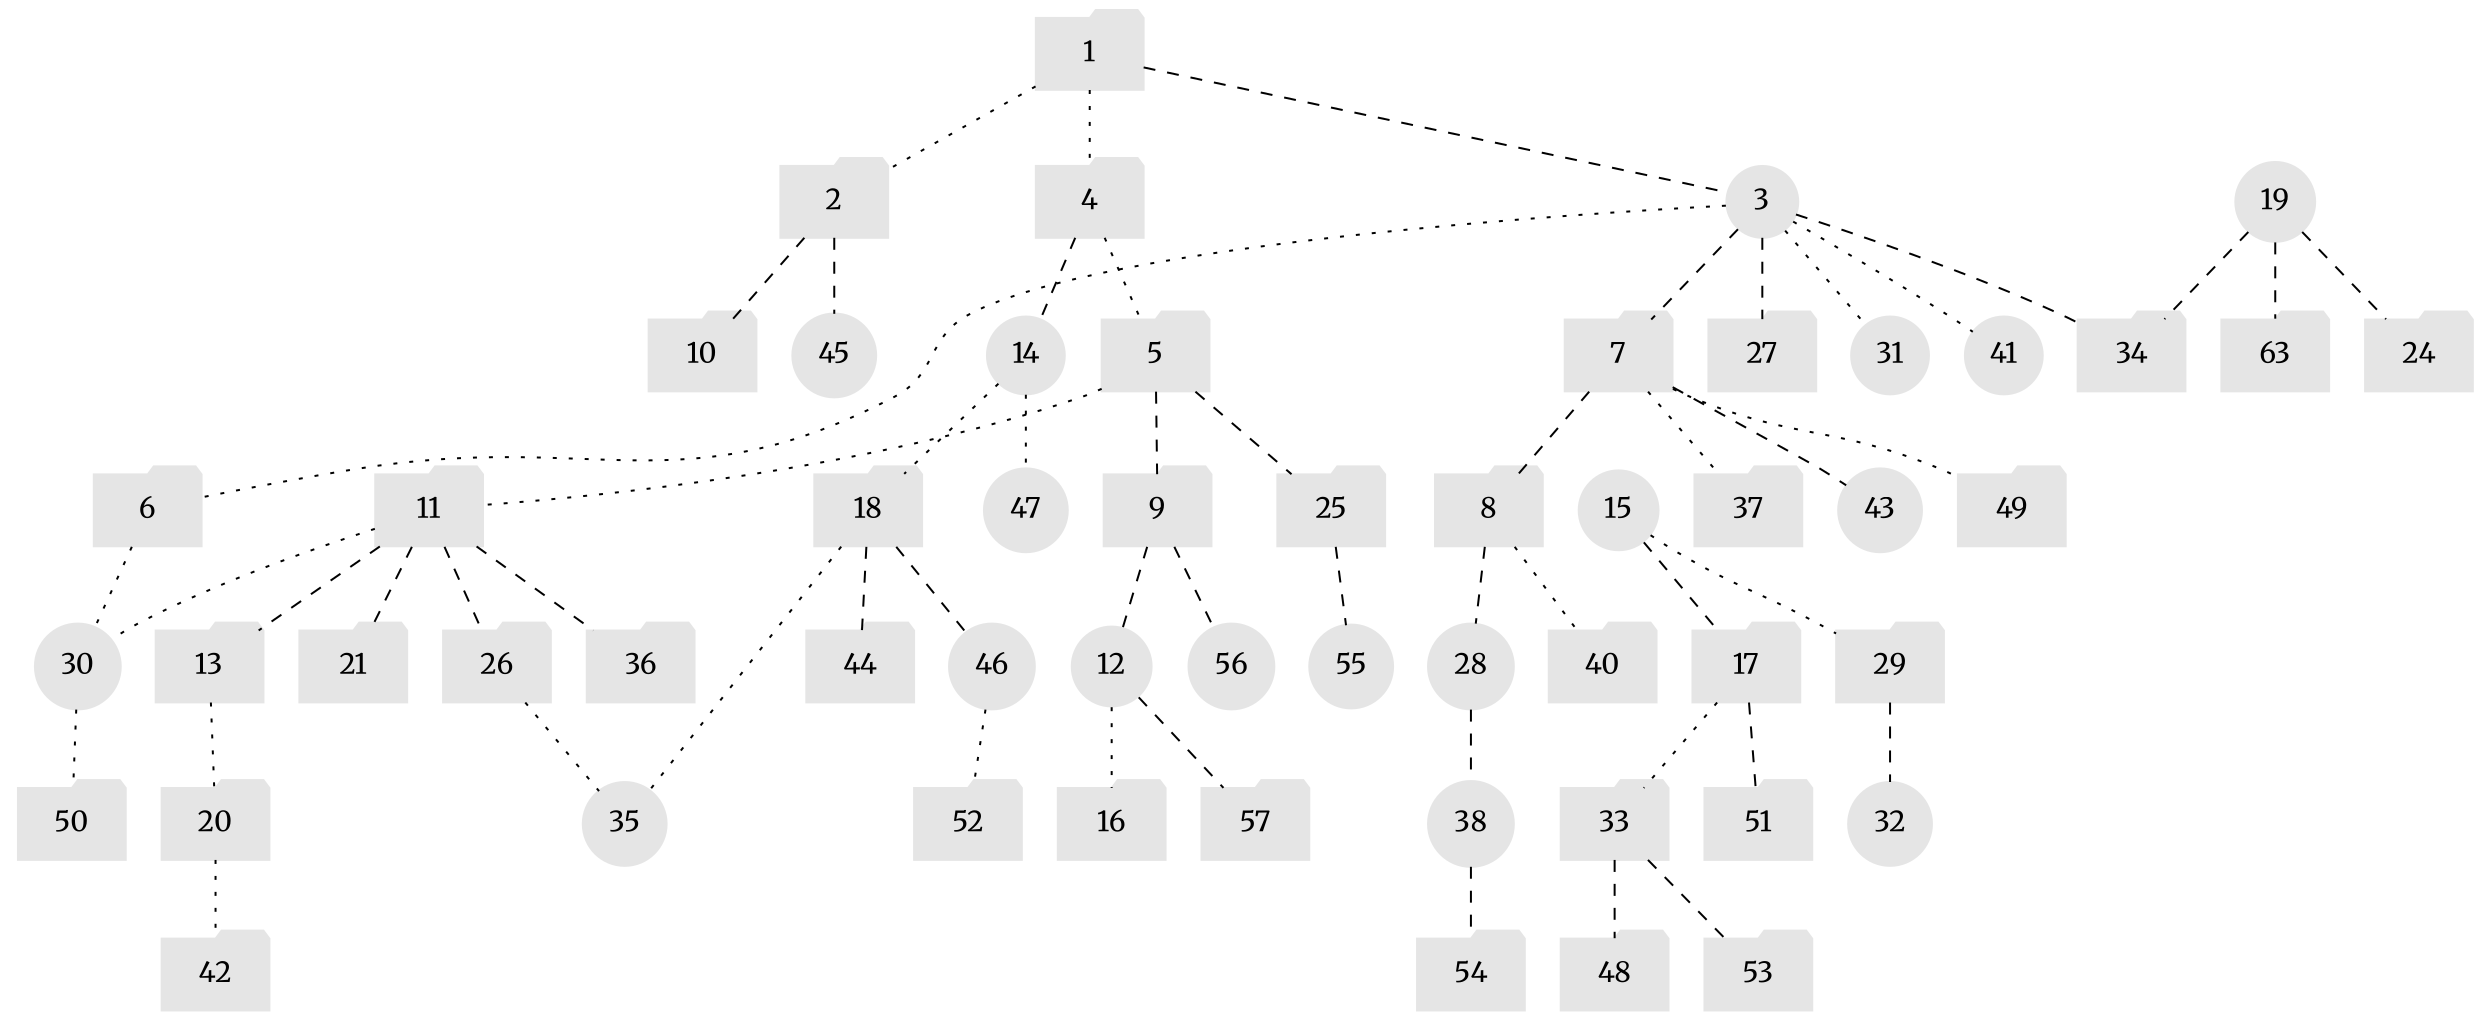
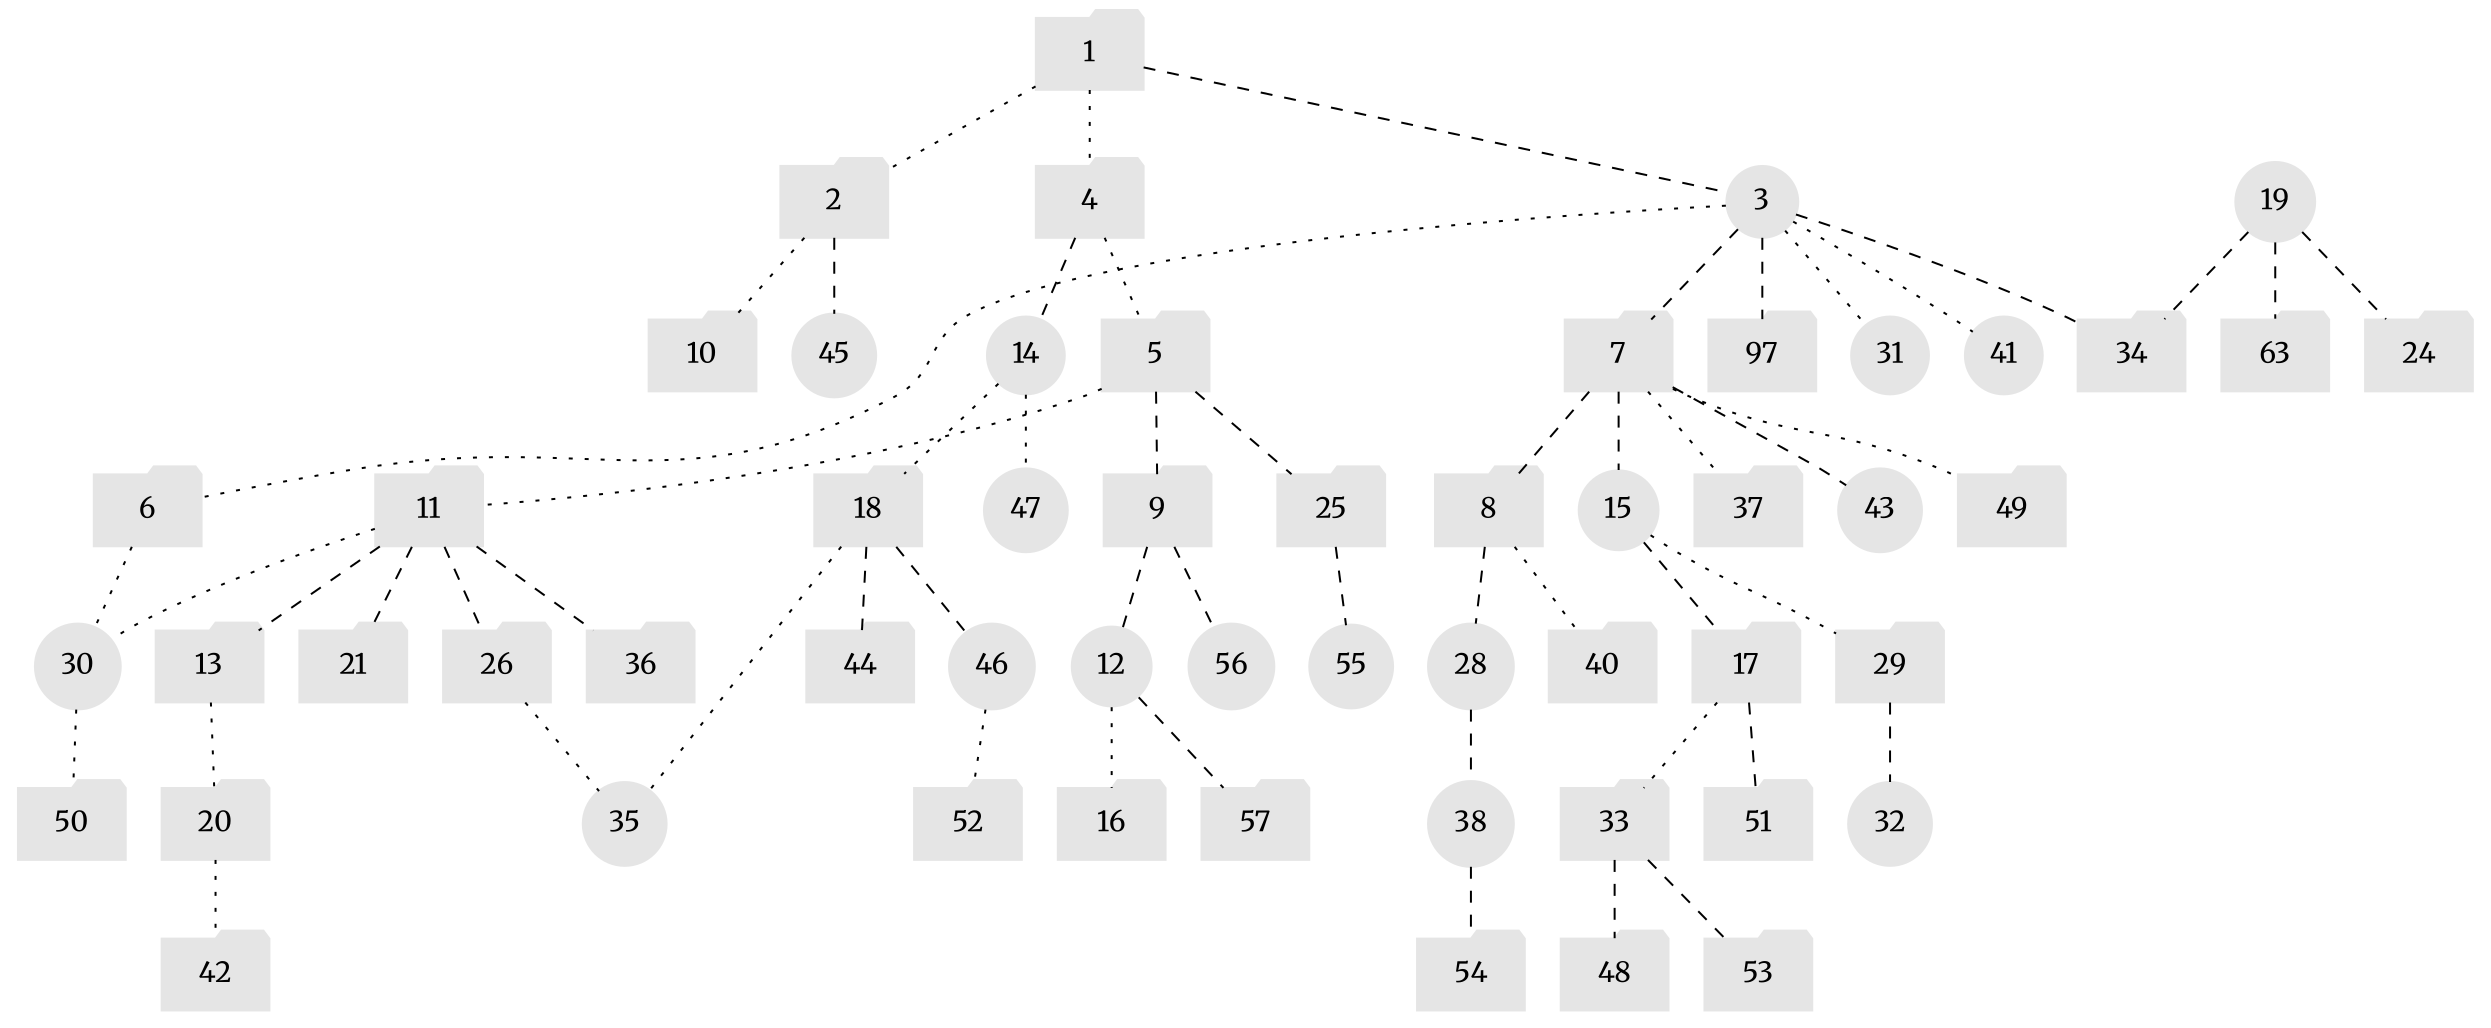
(769, 278) -> (769, 278)
(1762, 355) -> (1762, 355)
none -> (1619, 431)
